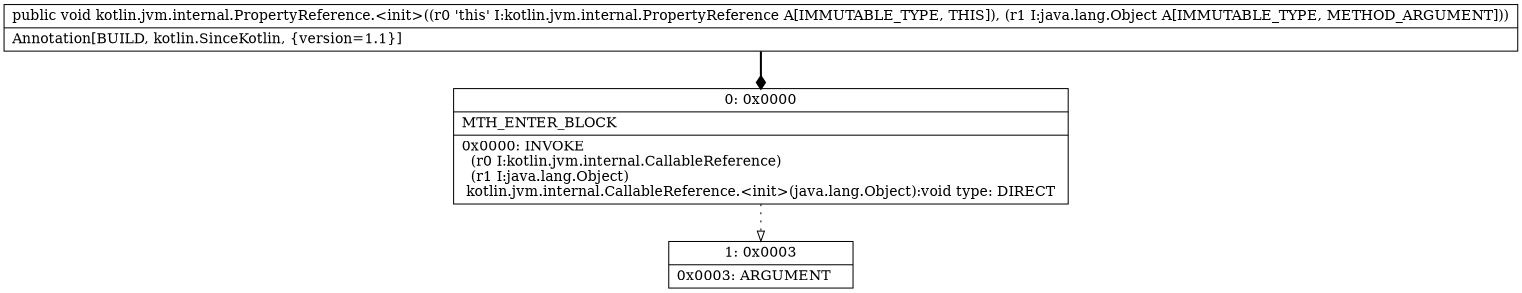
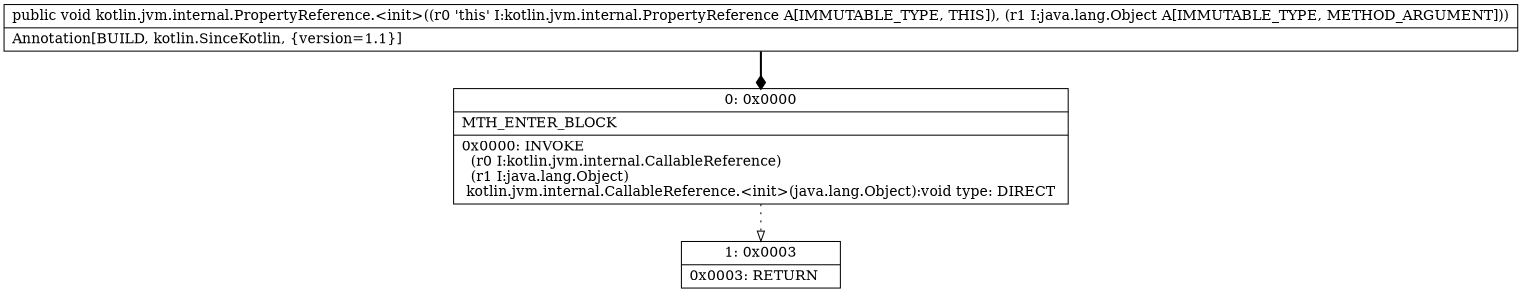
(761, 276) -> (761, 276)
